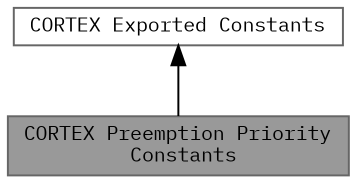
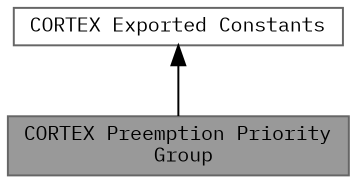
(178, 146) -> (178, 146)
